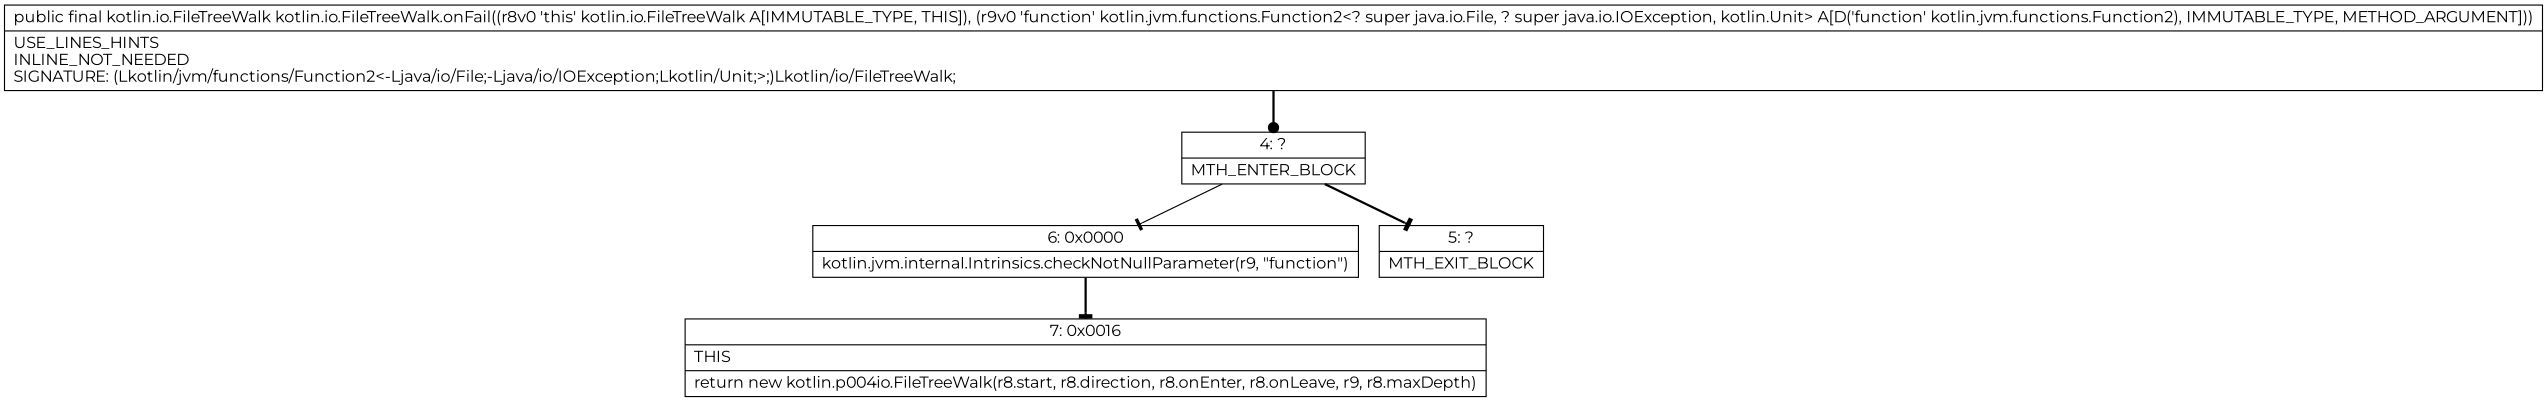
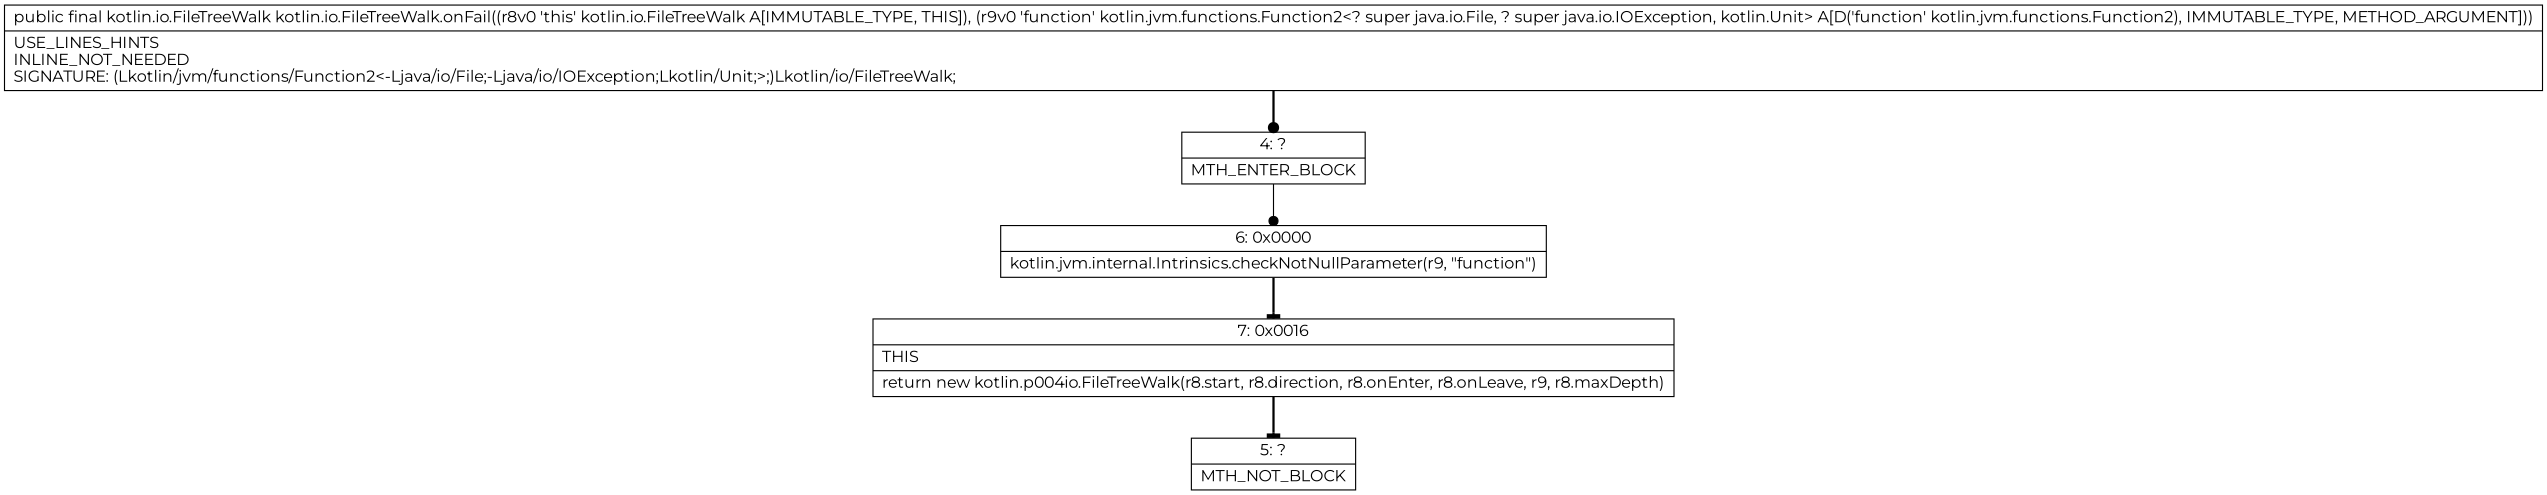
(1182, 203) -> (1274, 200)
(1365, 203) -> (1274, 414)
(1461, 264) -> (1274, 476)
